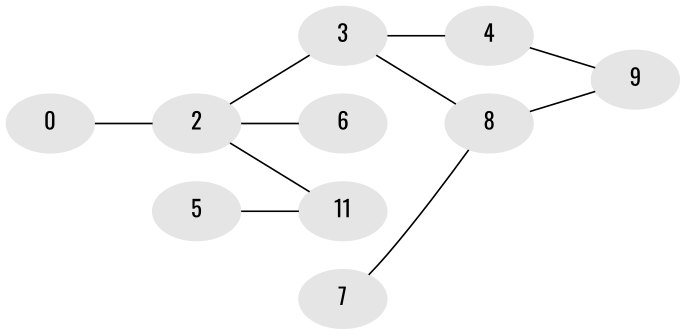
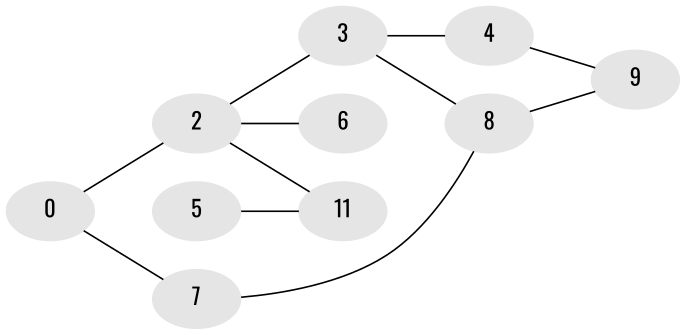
none -> (124, 255)
